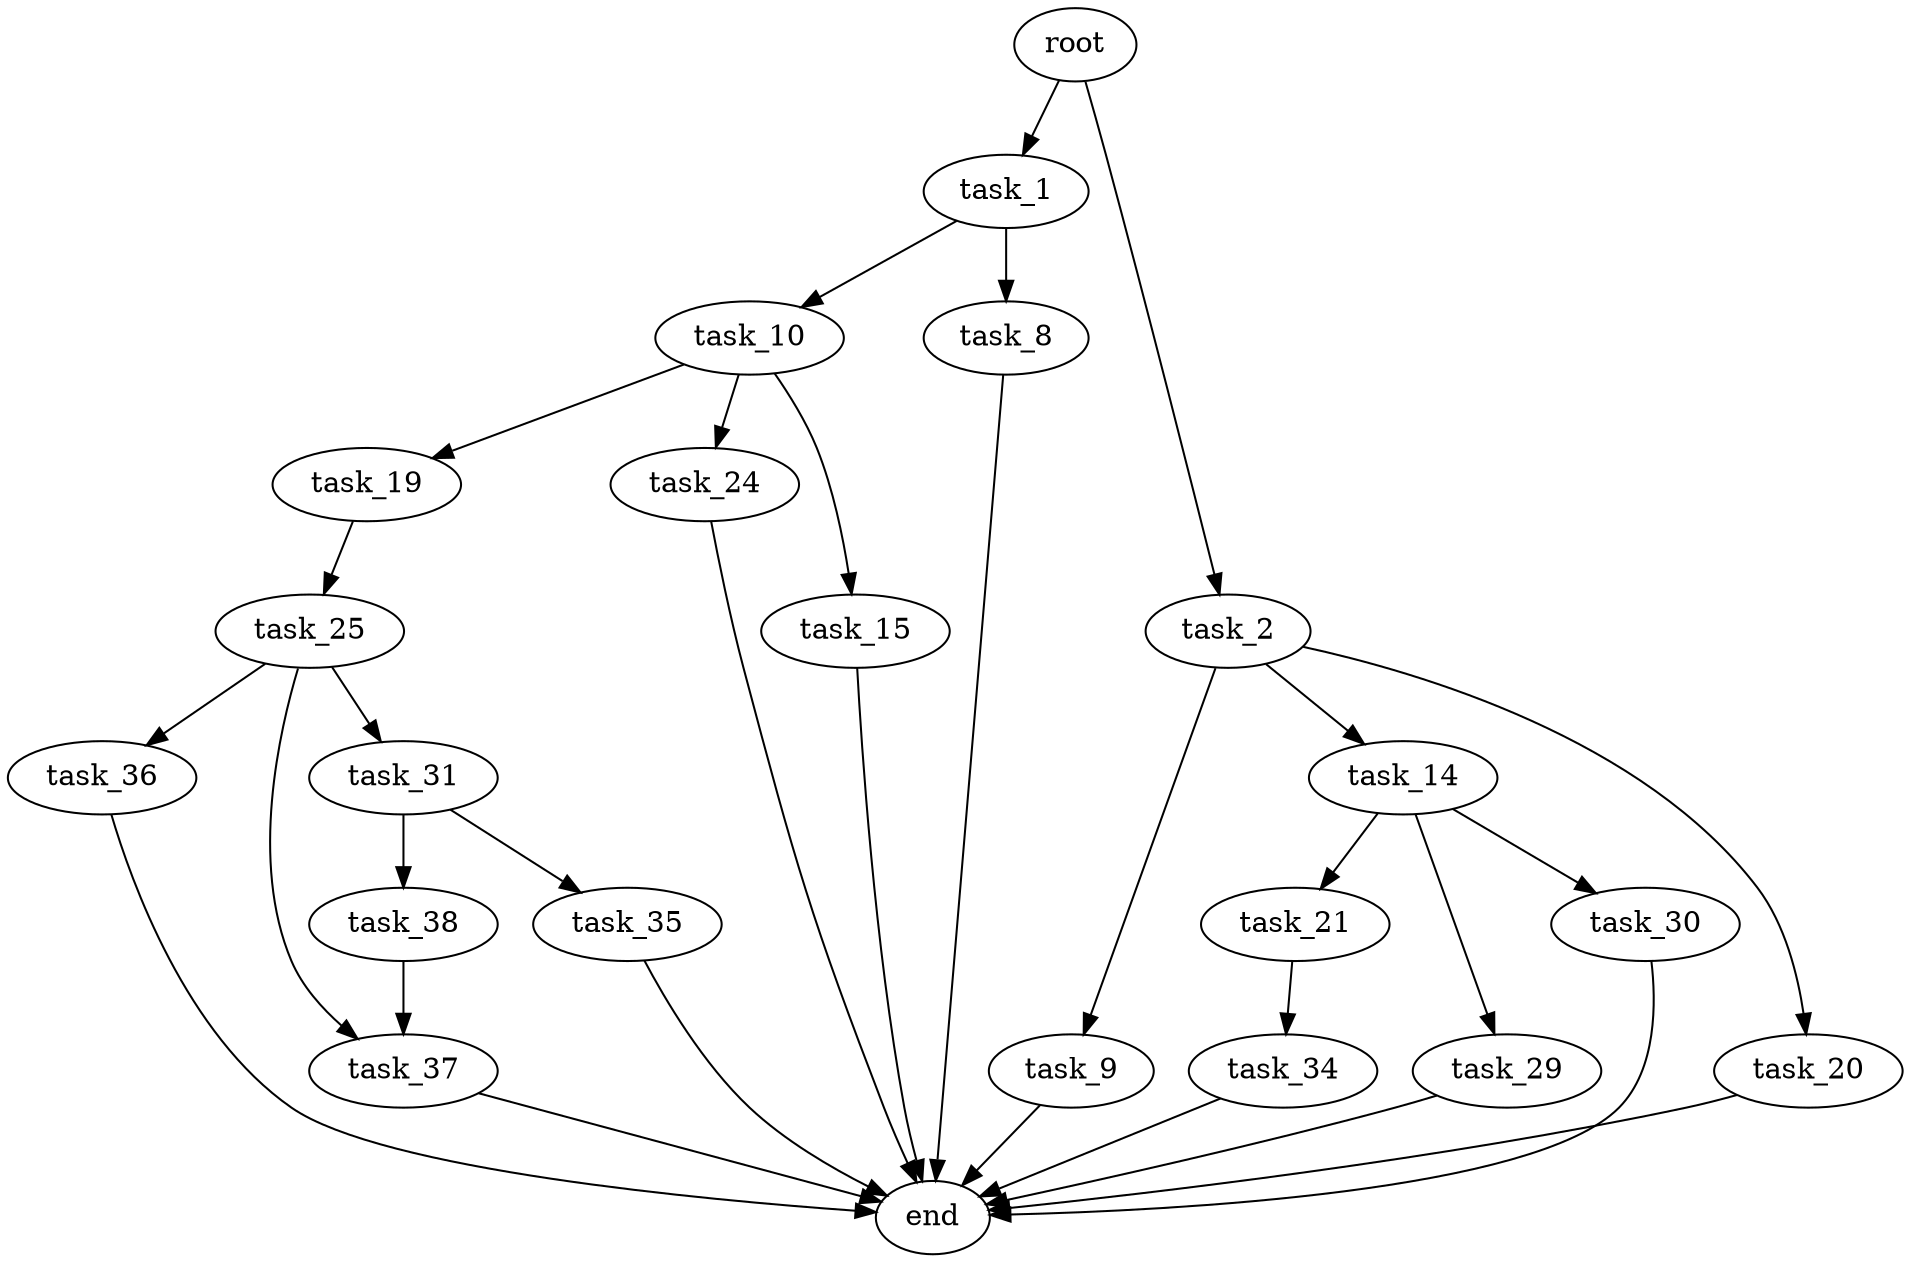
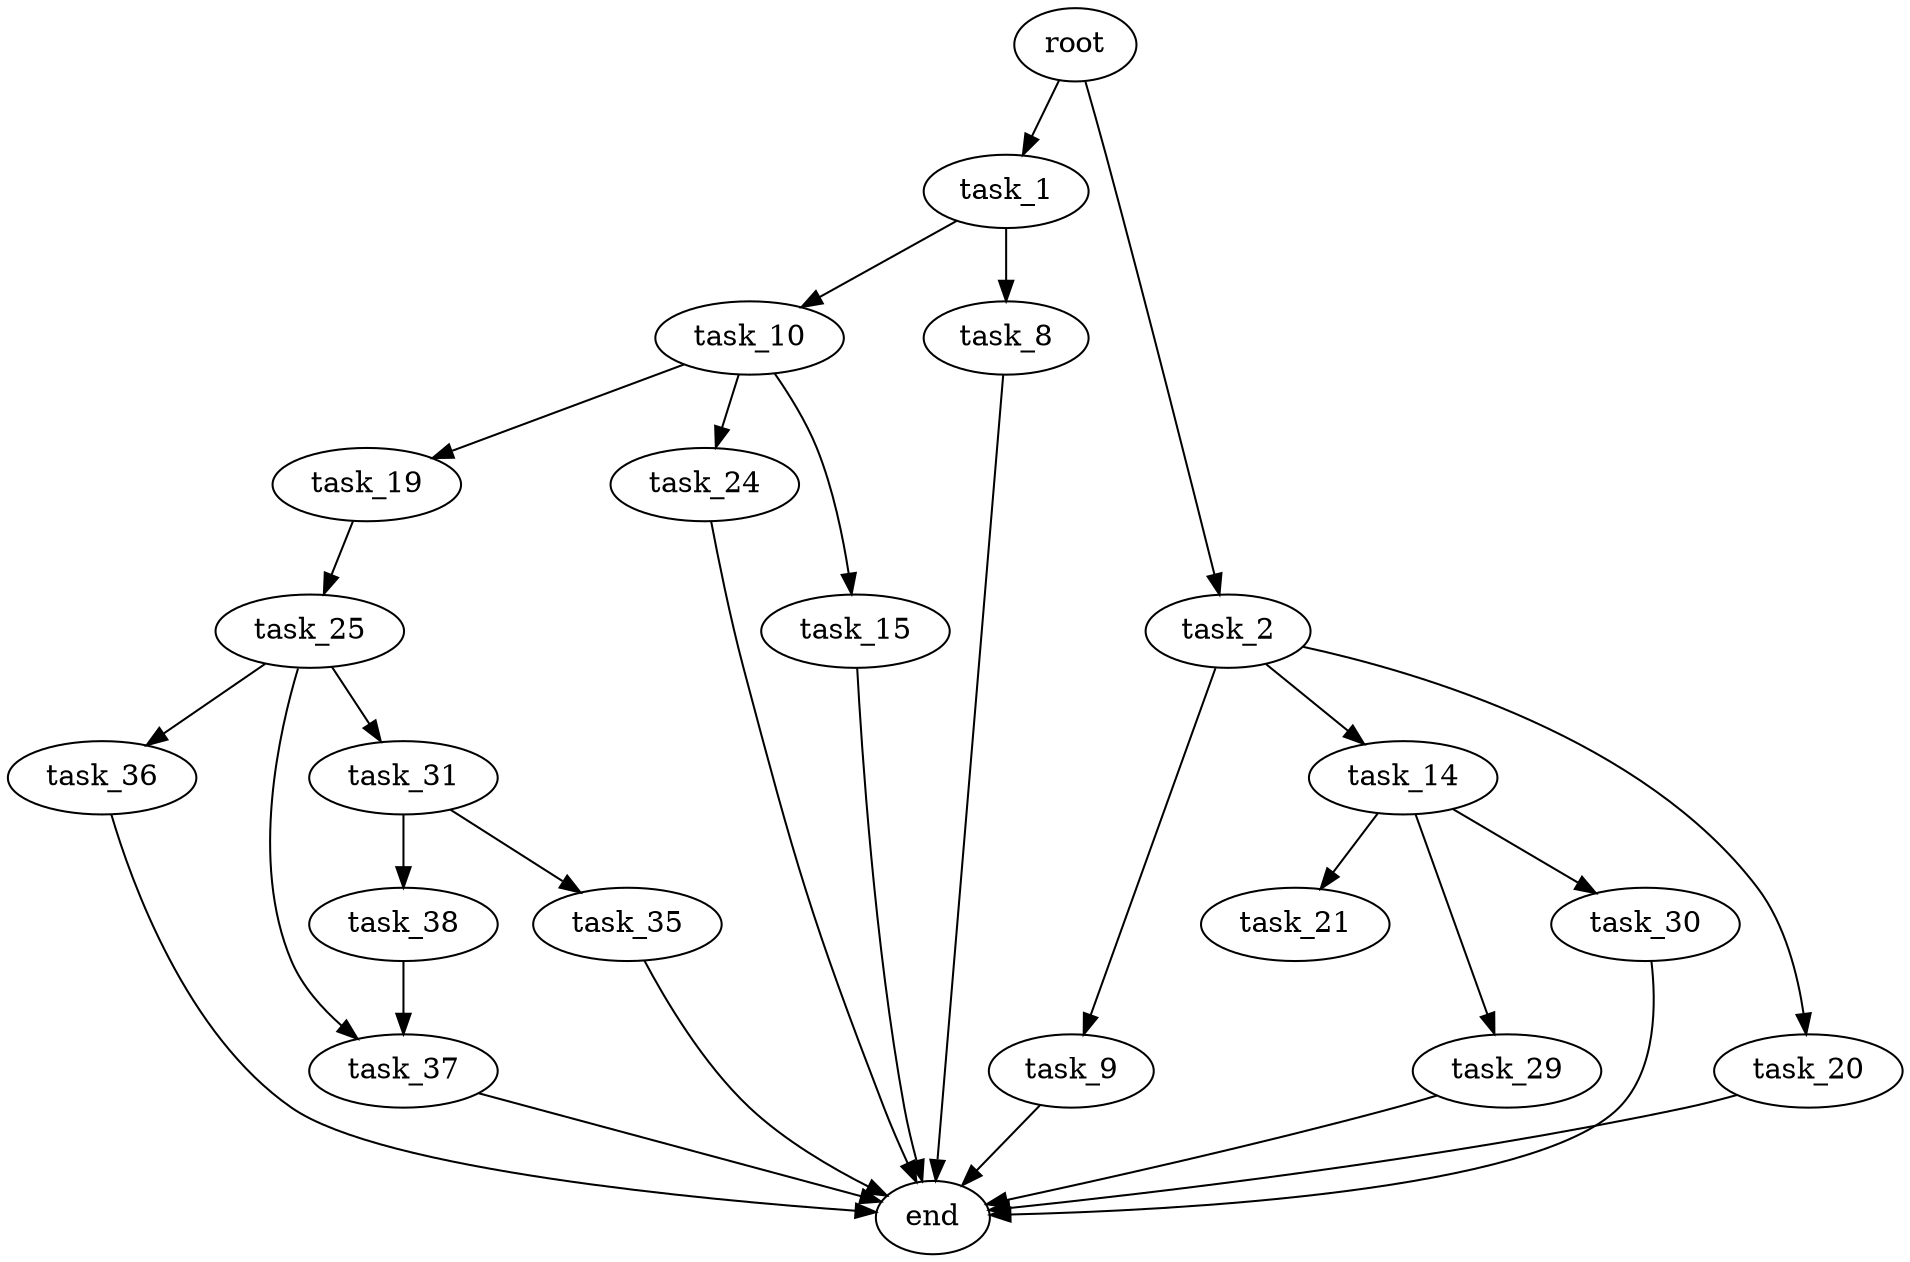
(1283, 1071) -> none
